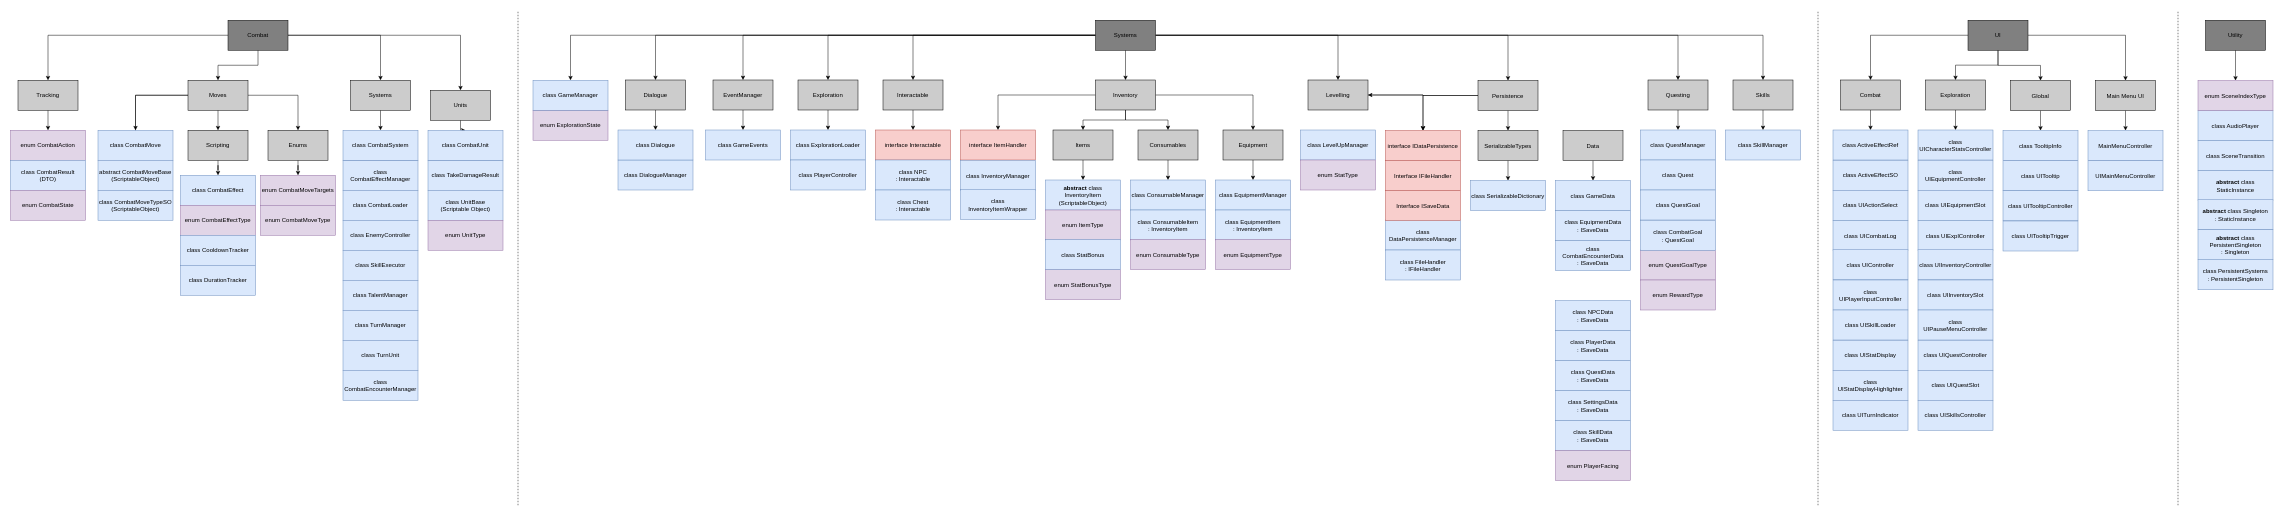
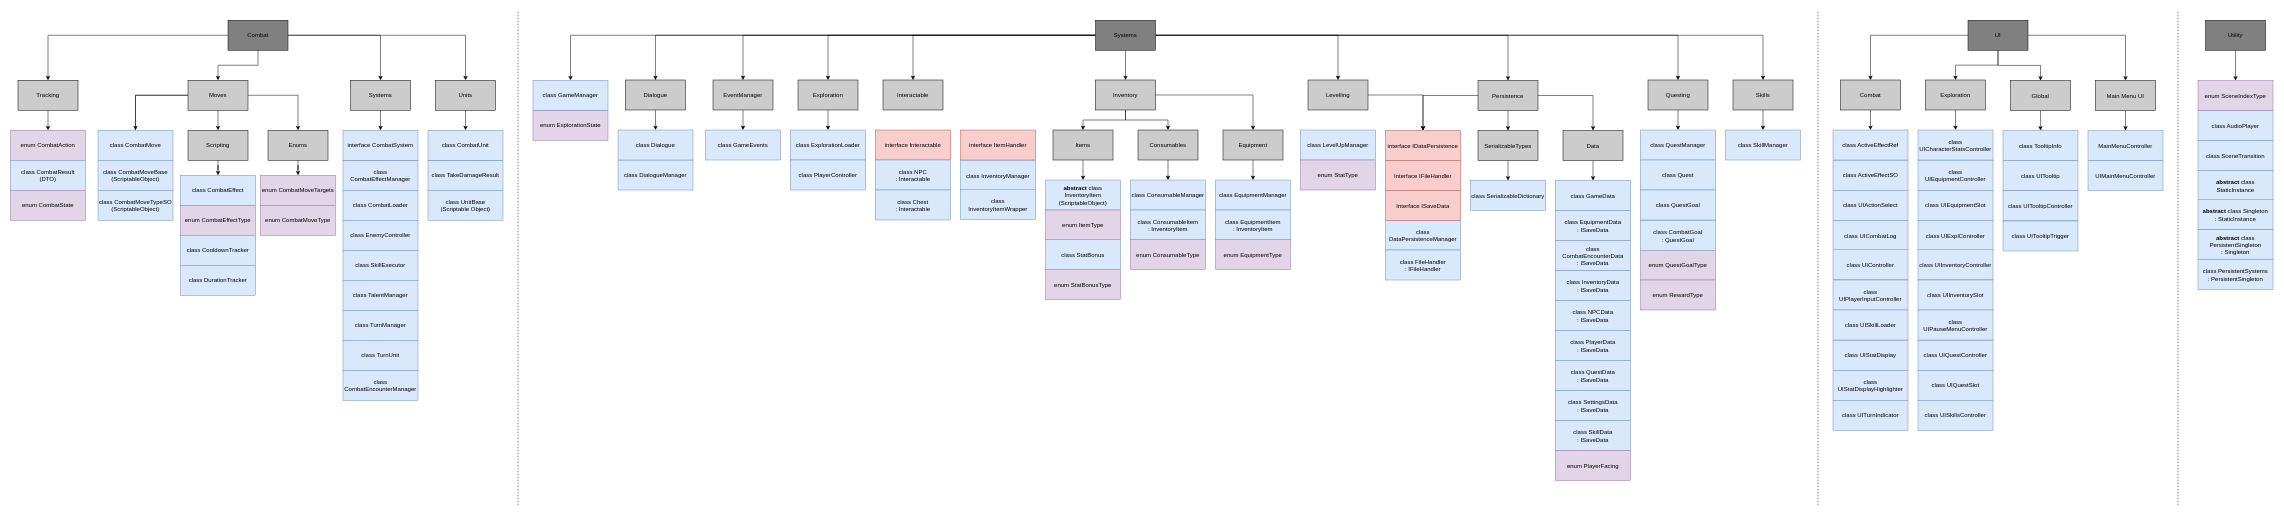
(1478, 96) -> (1566, 96)
(460, 105) -> (465, 95)
(913, 125) -> none
(998, 125) -> none
(380, 145) -> (380, 145)
(135, 175) -> (135, 175)
(465, 235) -> none
none -> (1593, 286)
